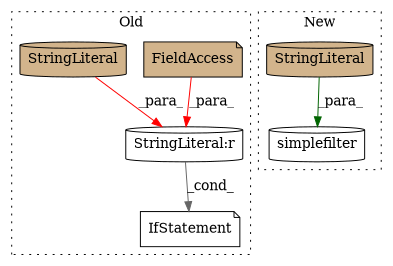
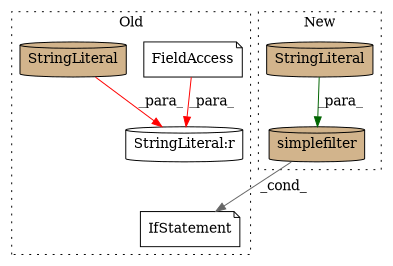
(193, 59) -> (193, 59)
(317, 144) -> (317, 144)
(187, 182) -> (258, 184)
